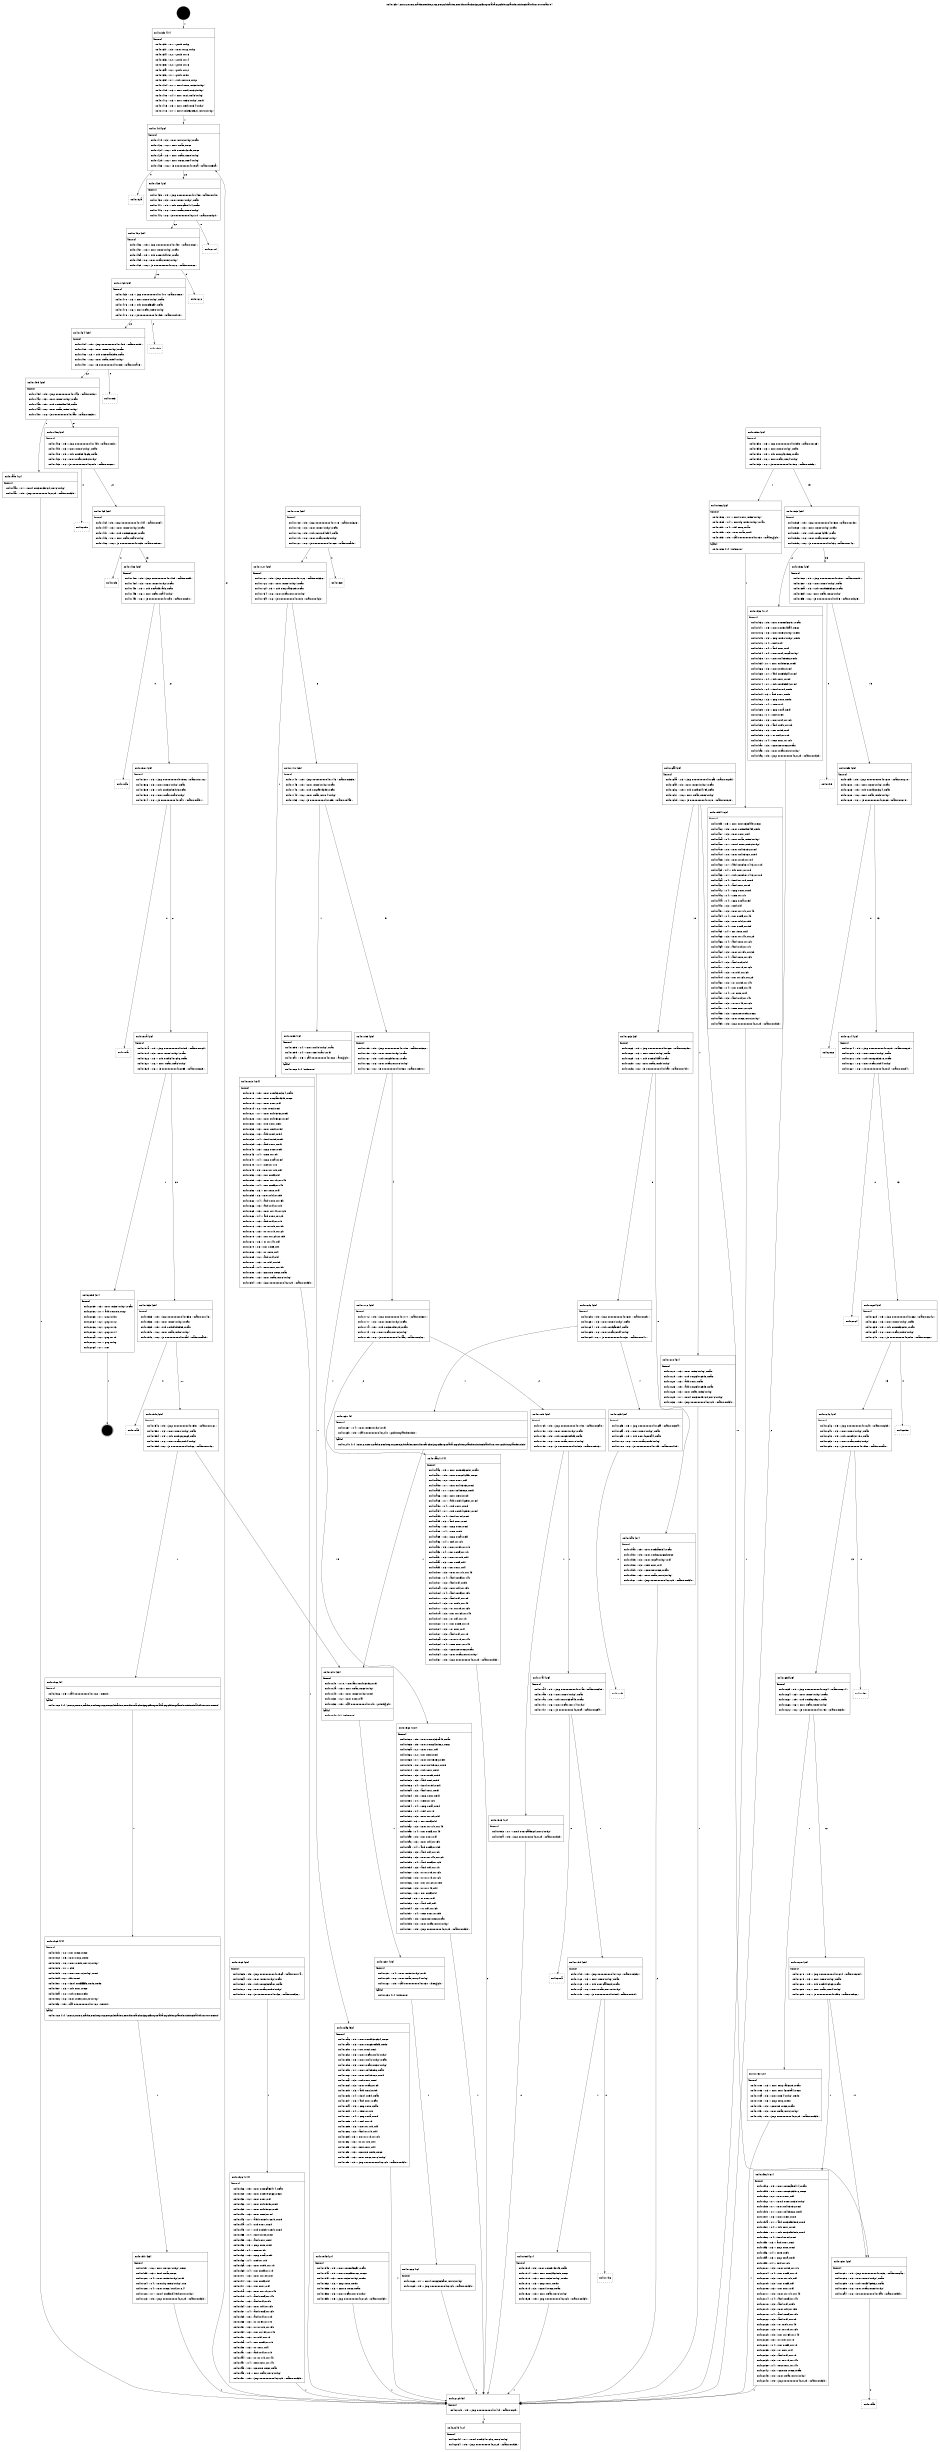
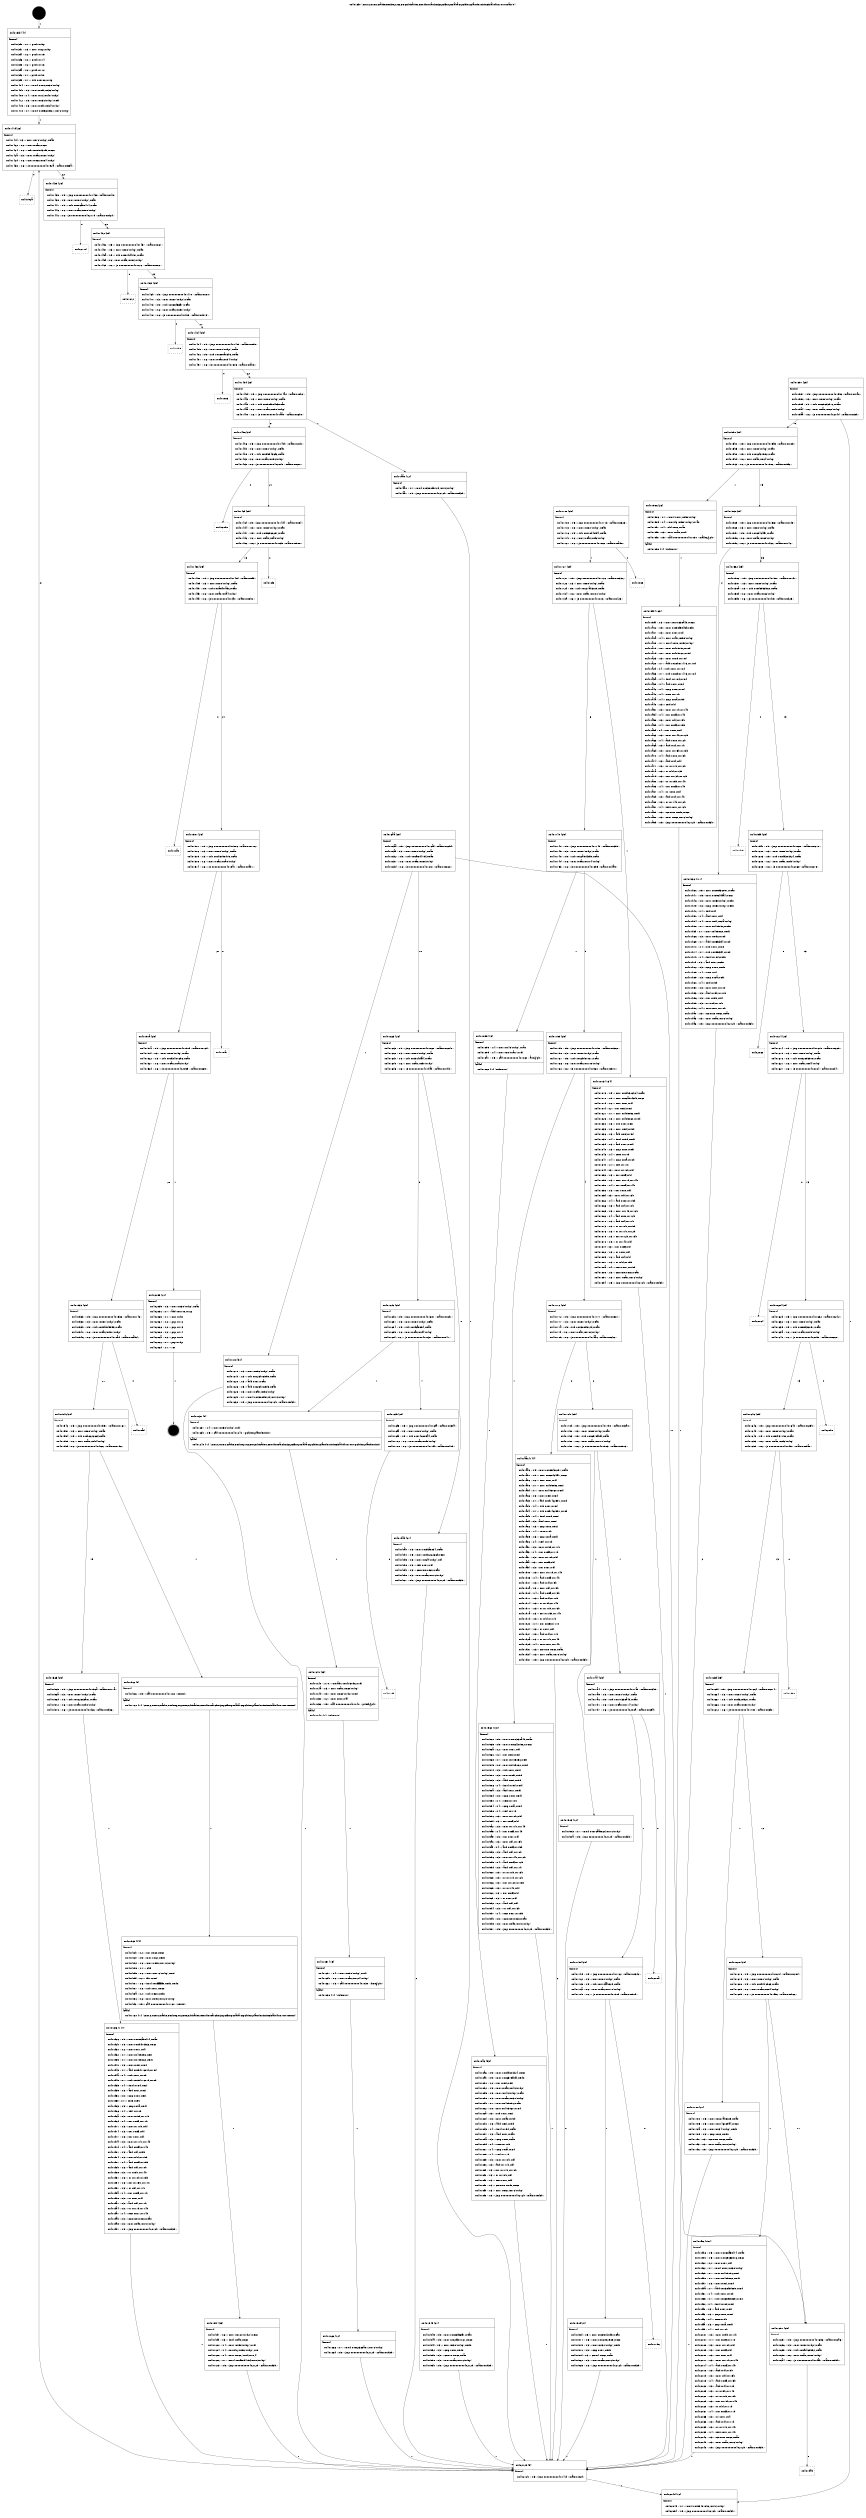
none -> (826, 399)
(267, 1559) -> (86, 1561)
